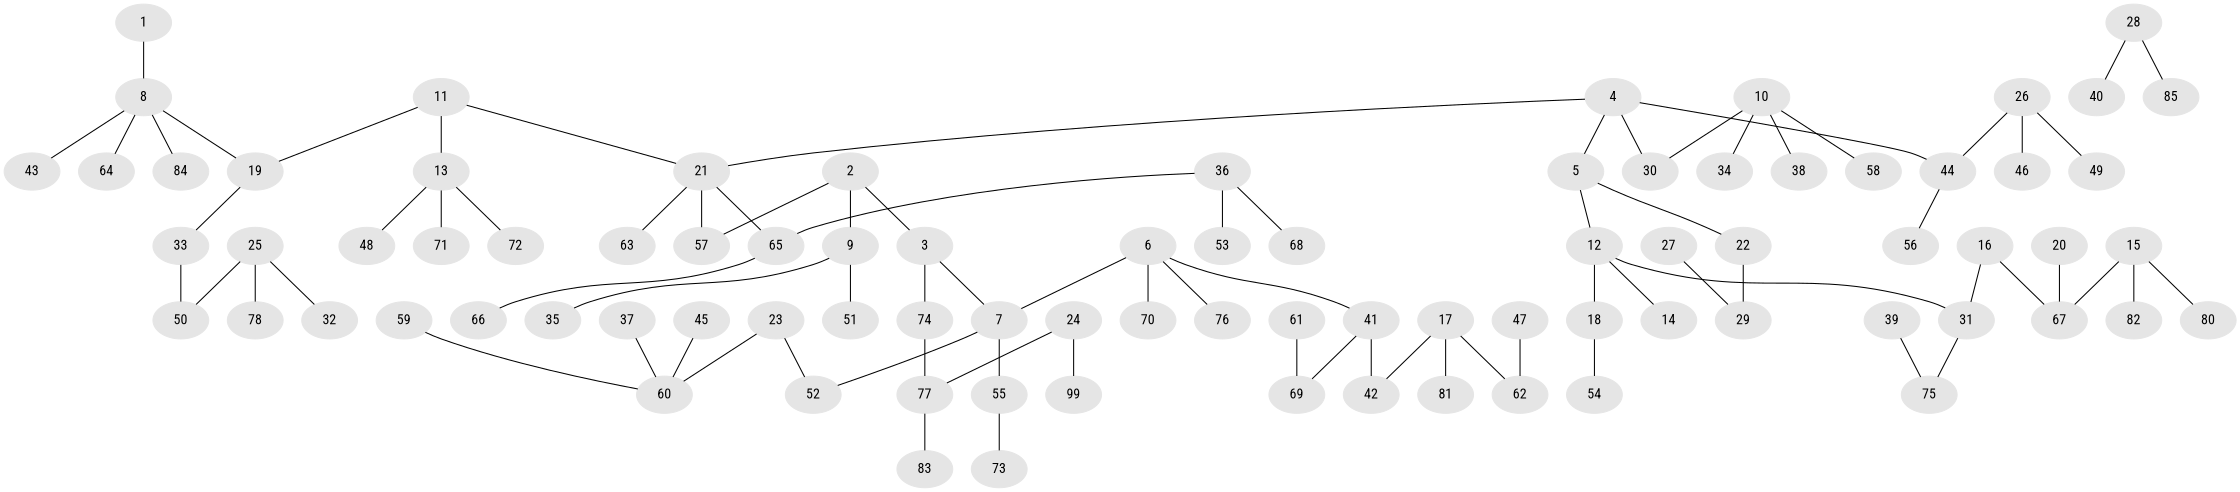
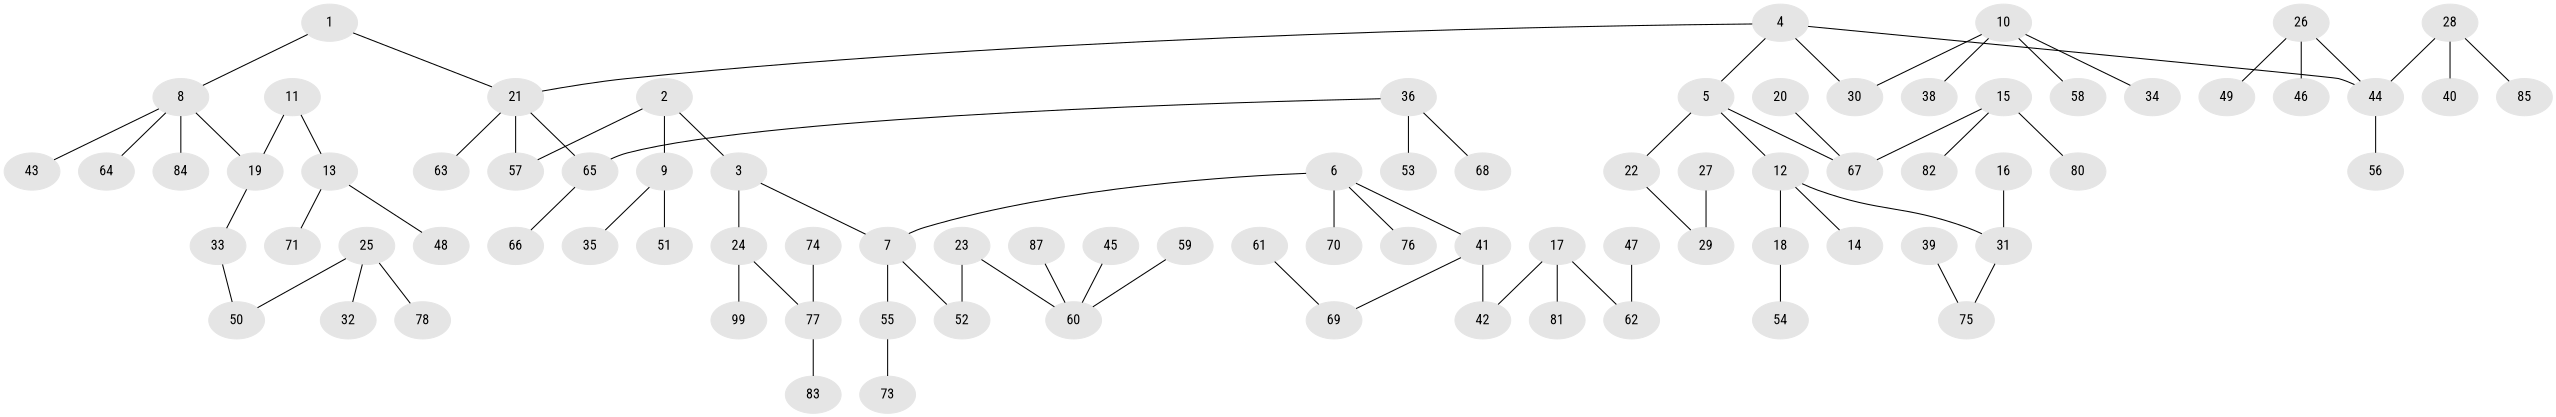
none -> (2413, 60)
(571, 134) -> (423, 60)
(516, 246) -> none
(925, 283) -> (739, 209)
(2022, 283) -> (1780, 134)
(627, 320) -> (1036, 246)
